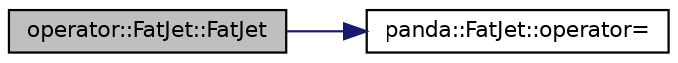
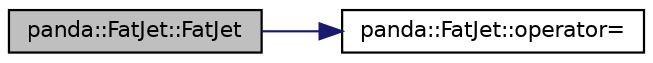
(148, 31) -> (135, 31)
